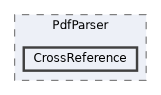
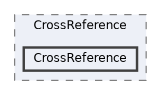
(80, 26) -> (80, 26)
